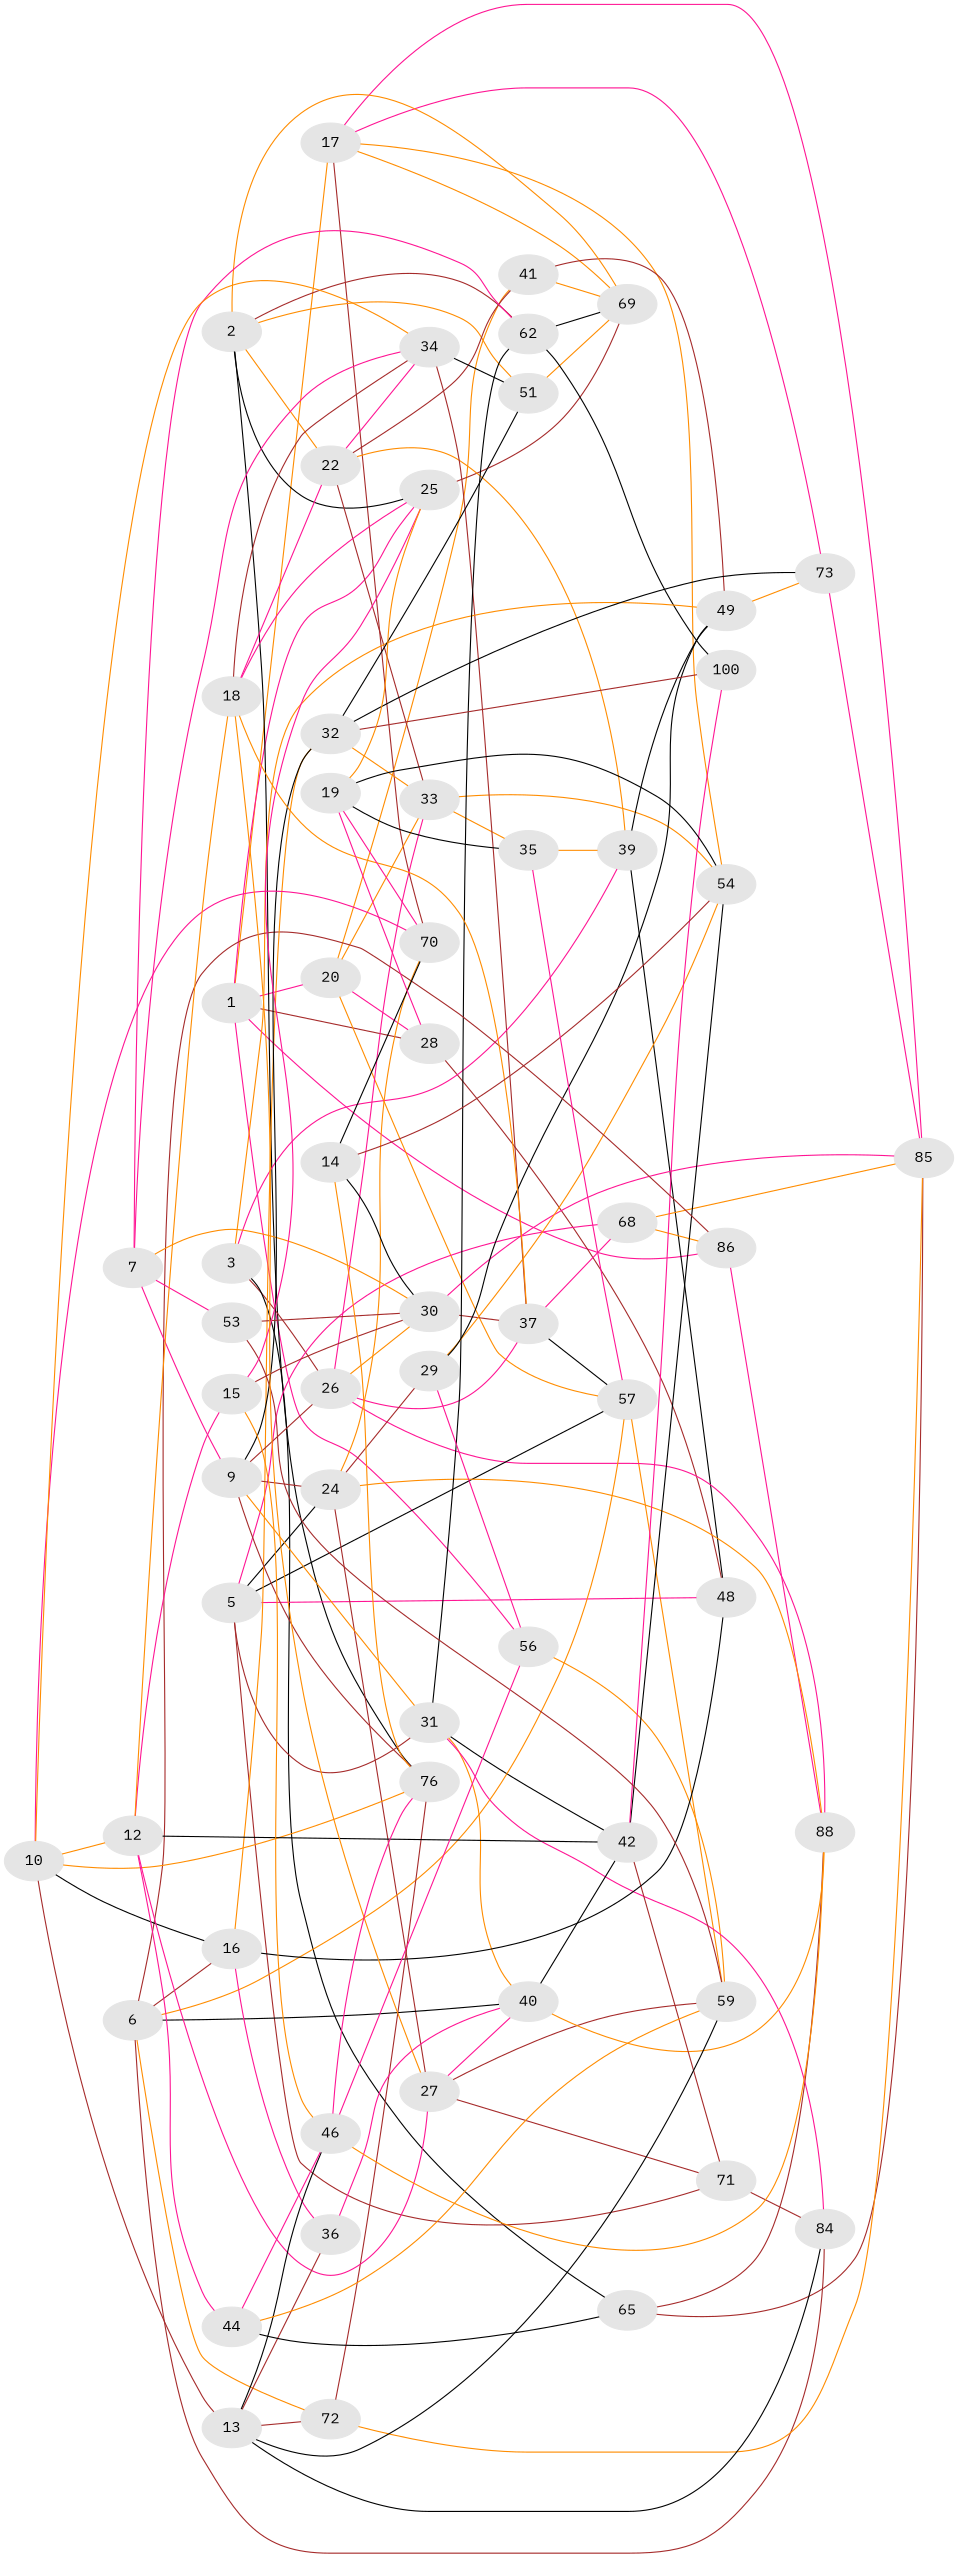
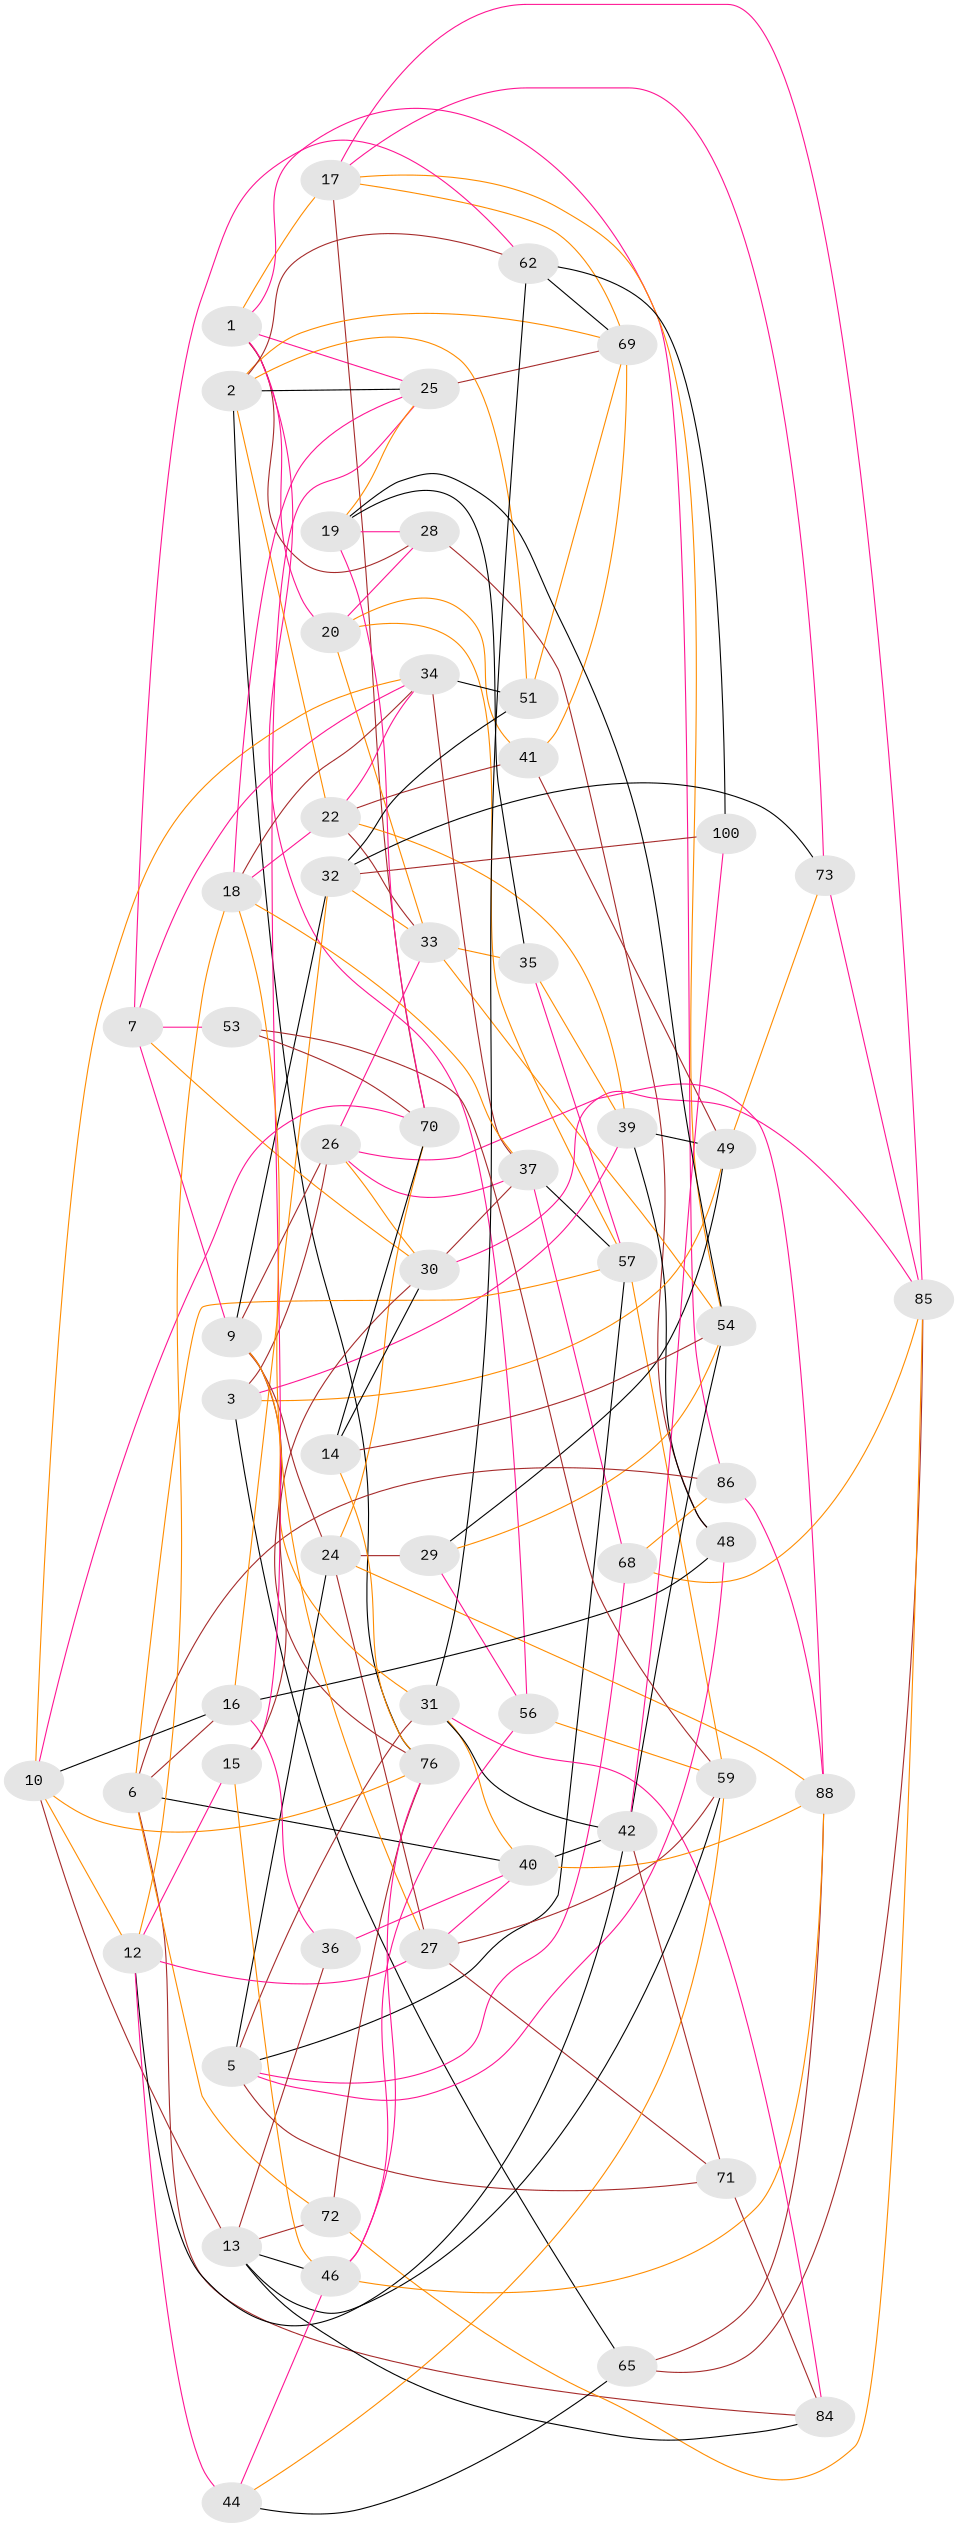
(327, 1317) -> (338, 1067)
